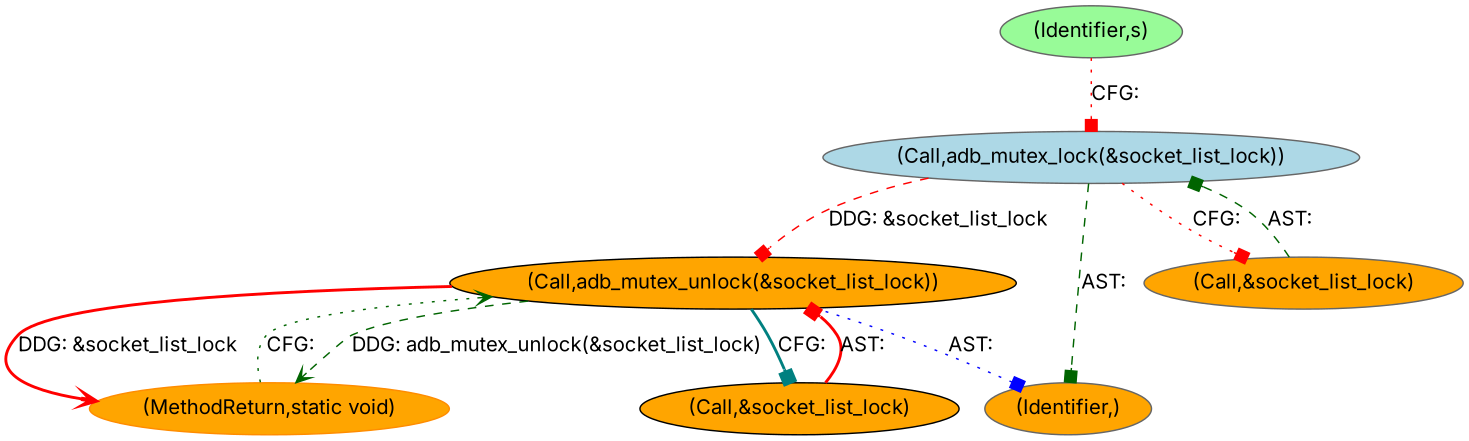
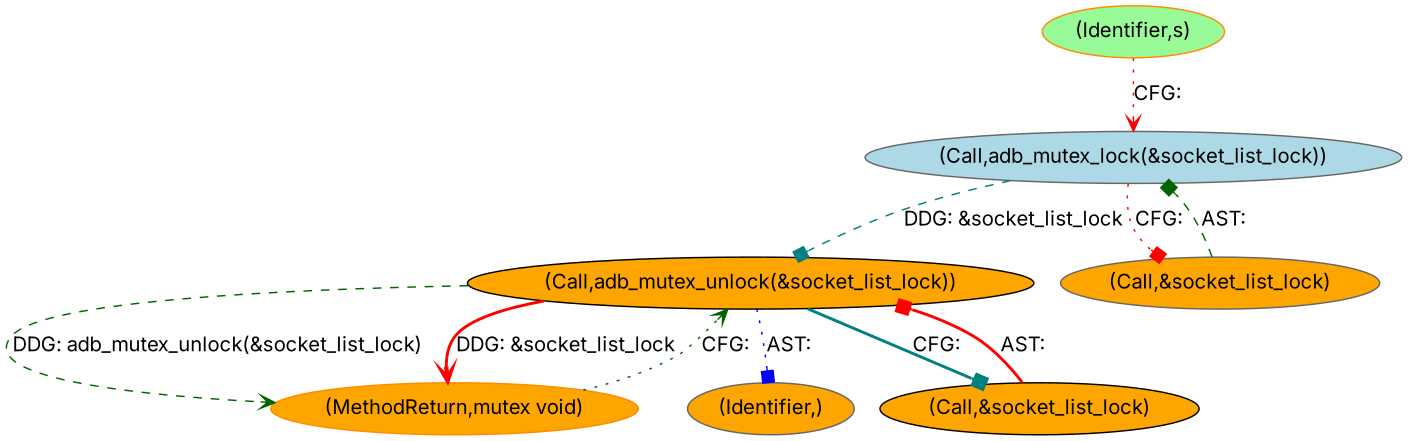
(1091, 32) -> (1133, 32)
(1091, 87) -> (1133, 87)
(845, 203) -> (907, 208)
(1079, 276) -> none
(269, 409) -> (455, 409)
